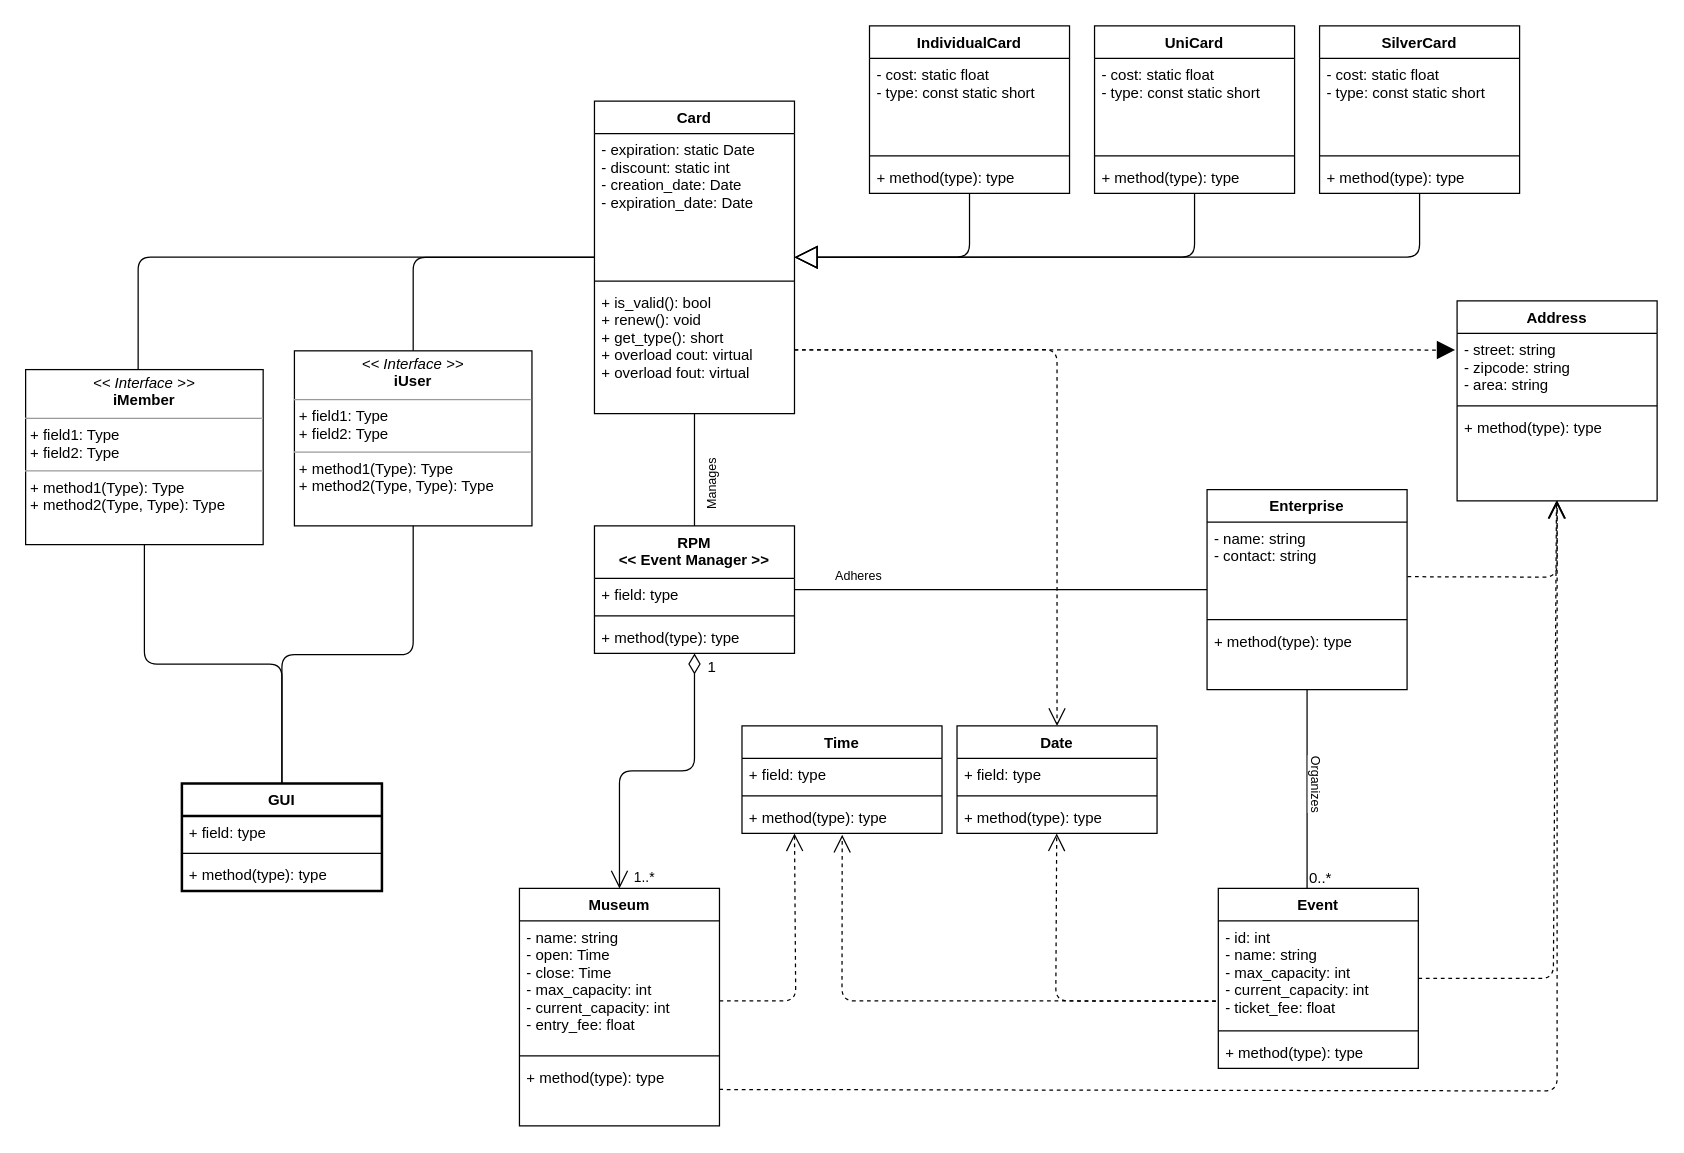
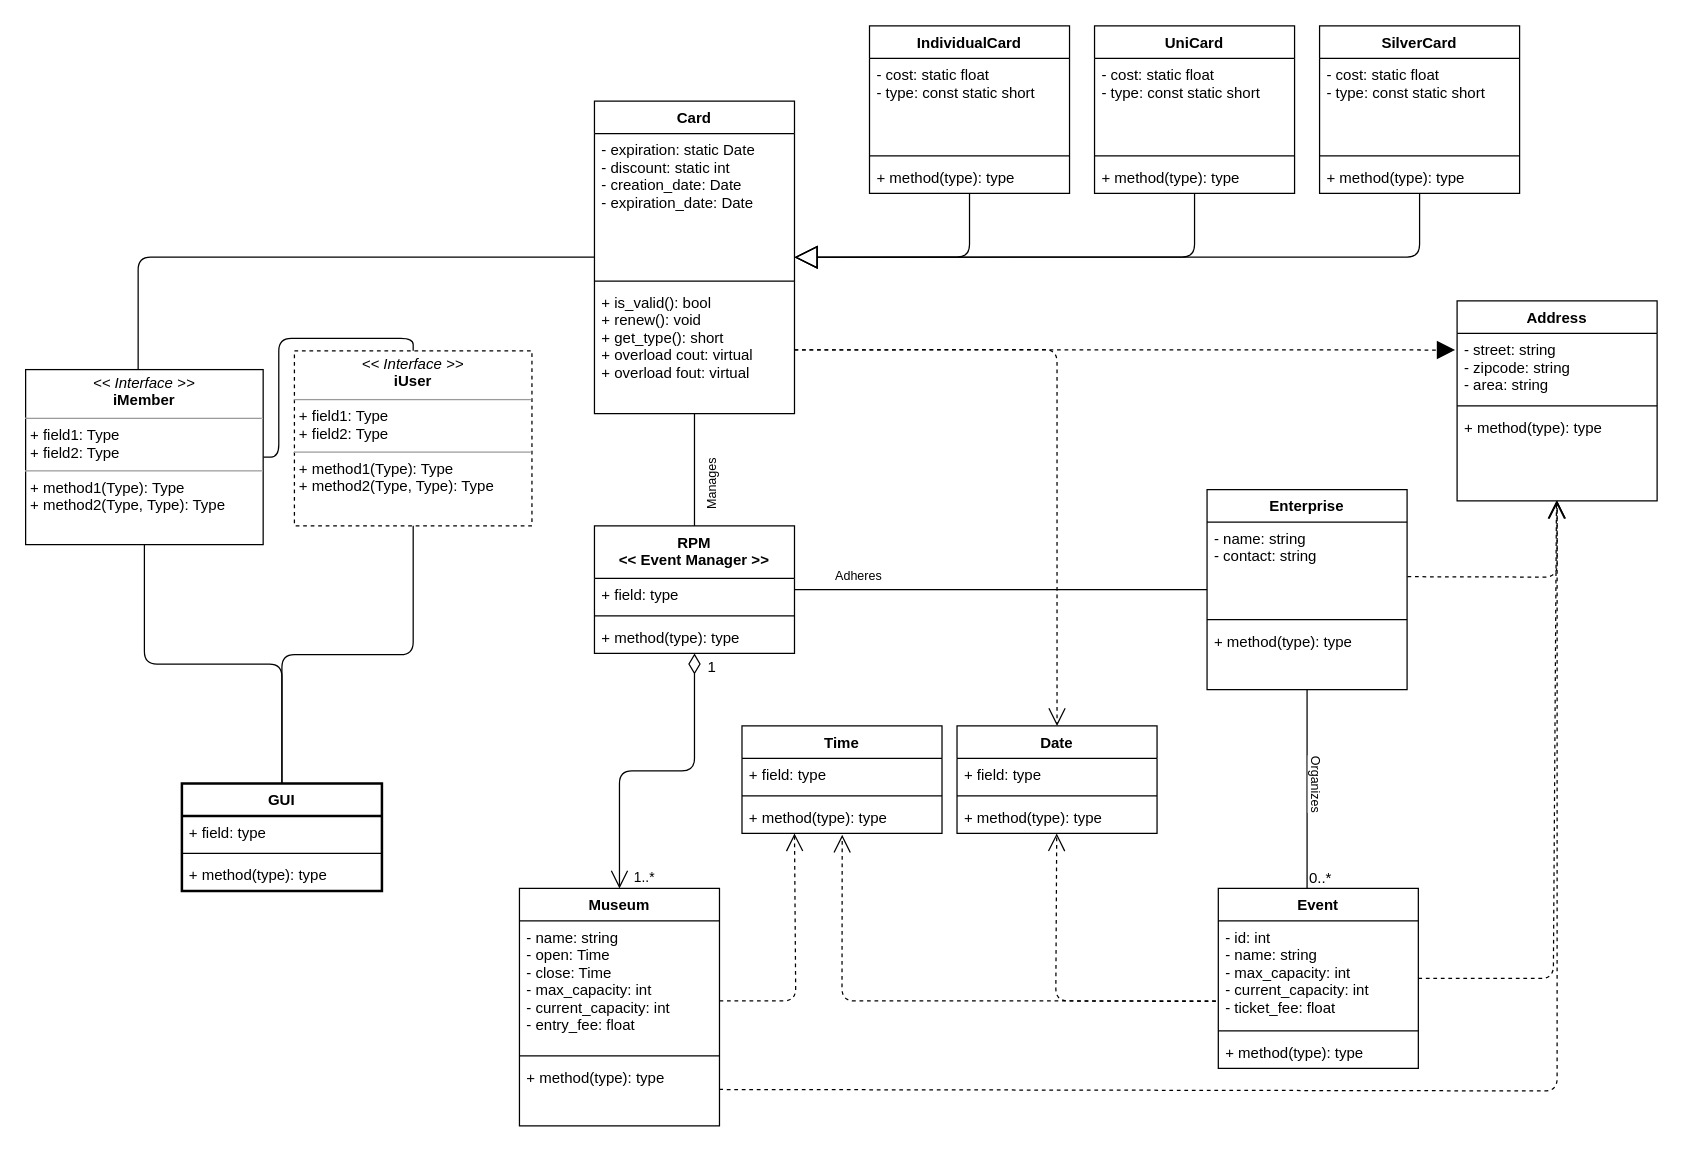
(413, 307) -> (292, 338)
(413, 438) -> (413, 438)
